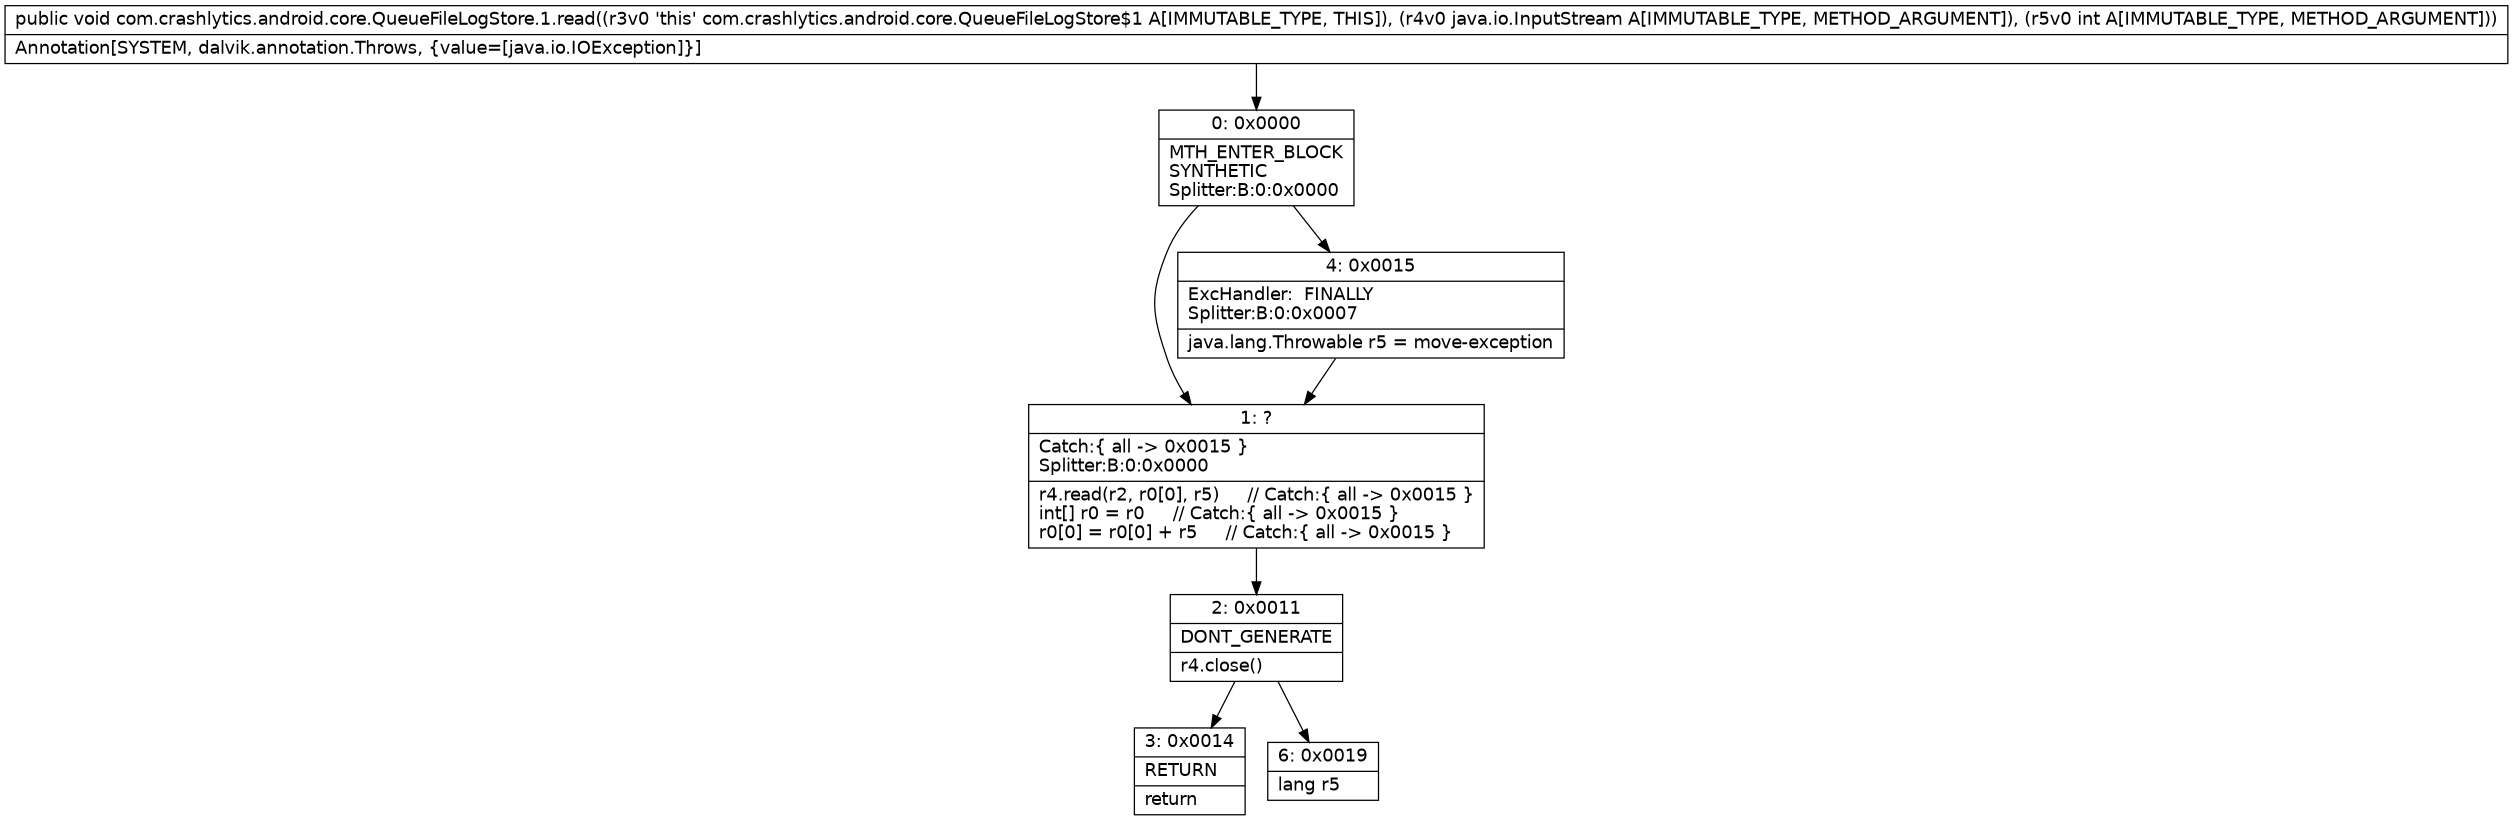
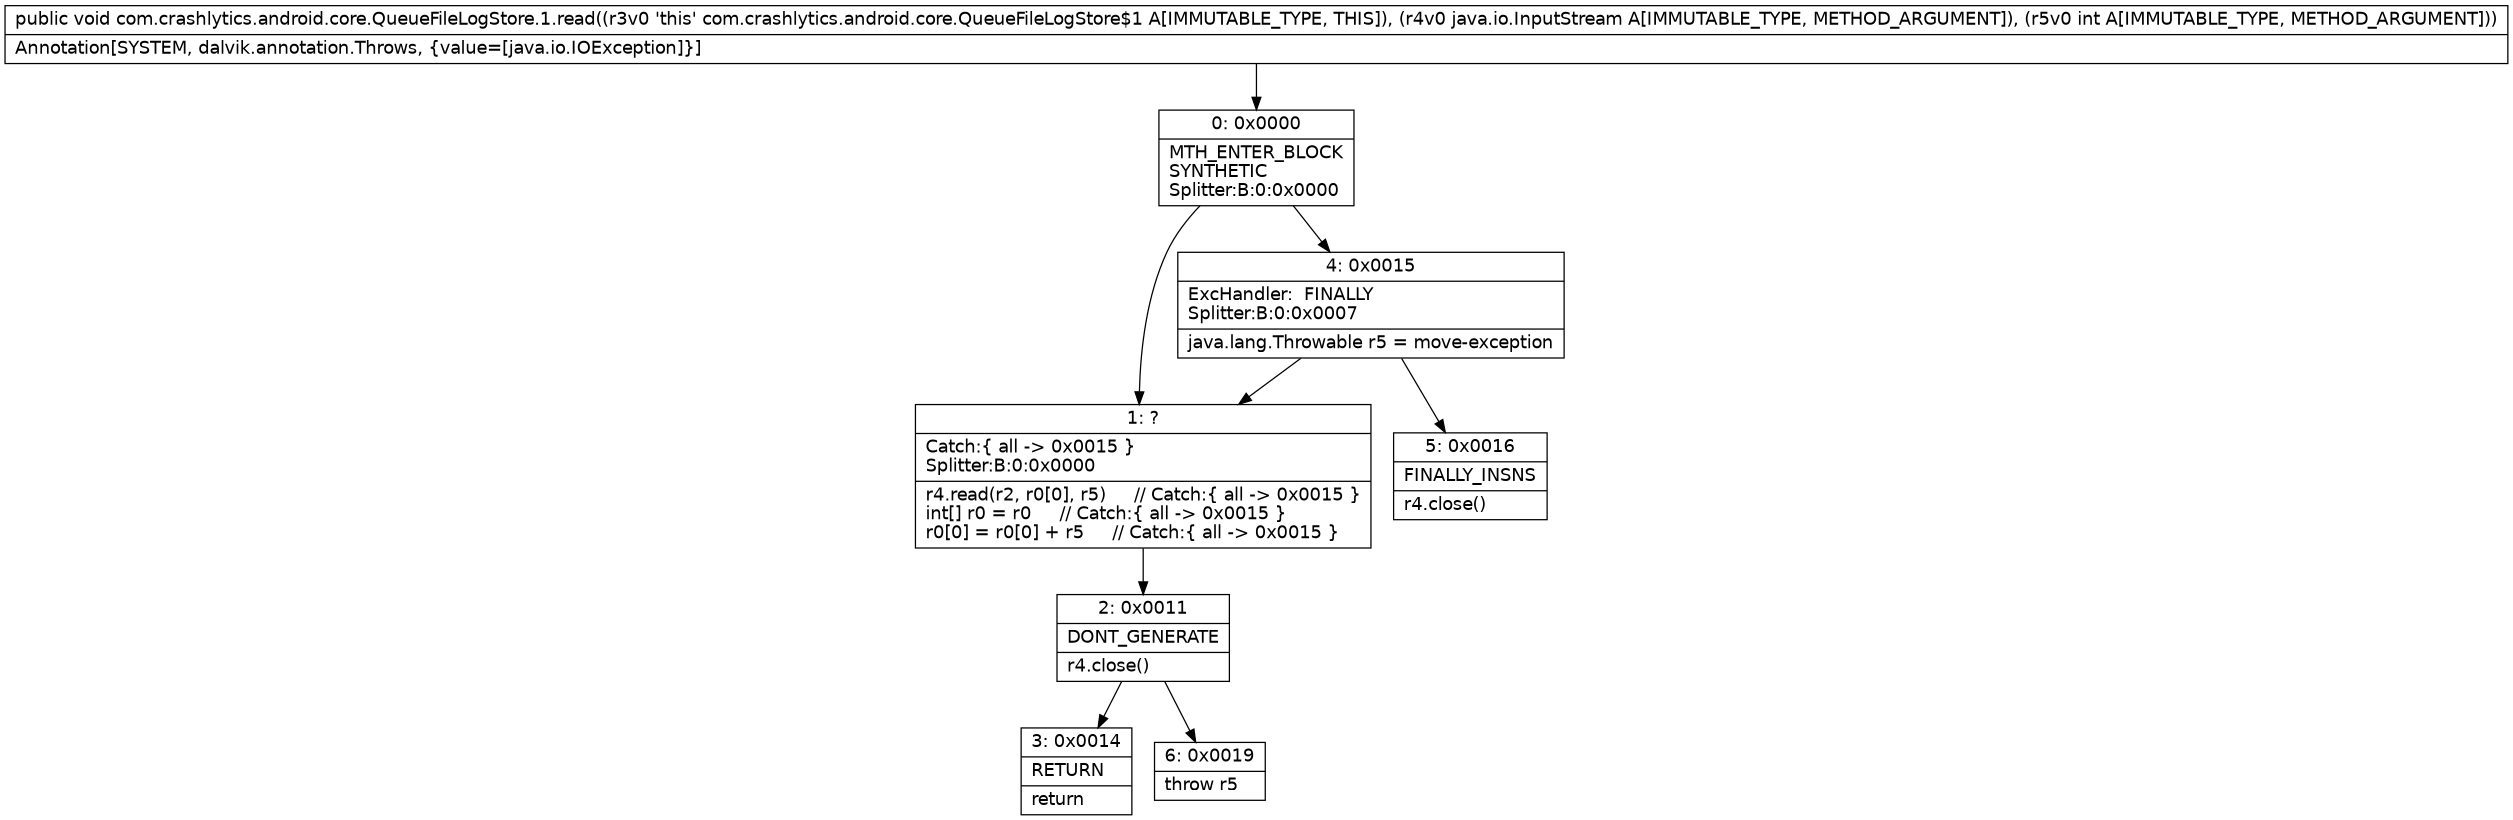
none -> (1470, 476)
(1309, 785) -> (1202, 785)
